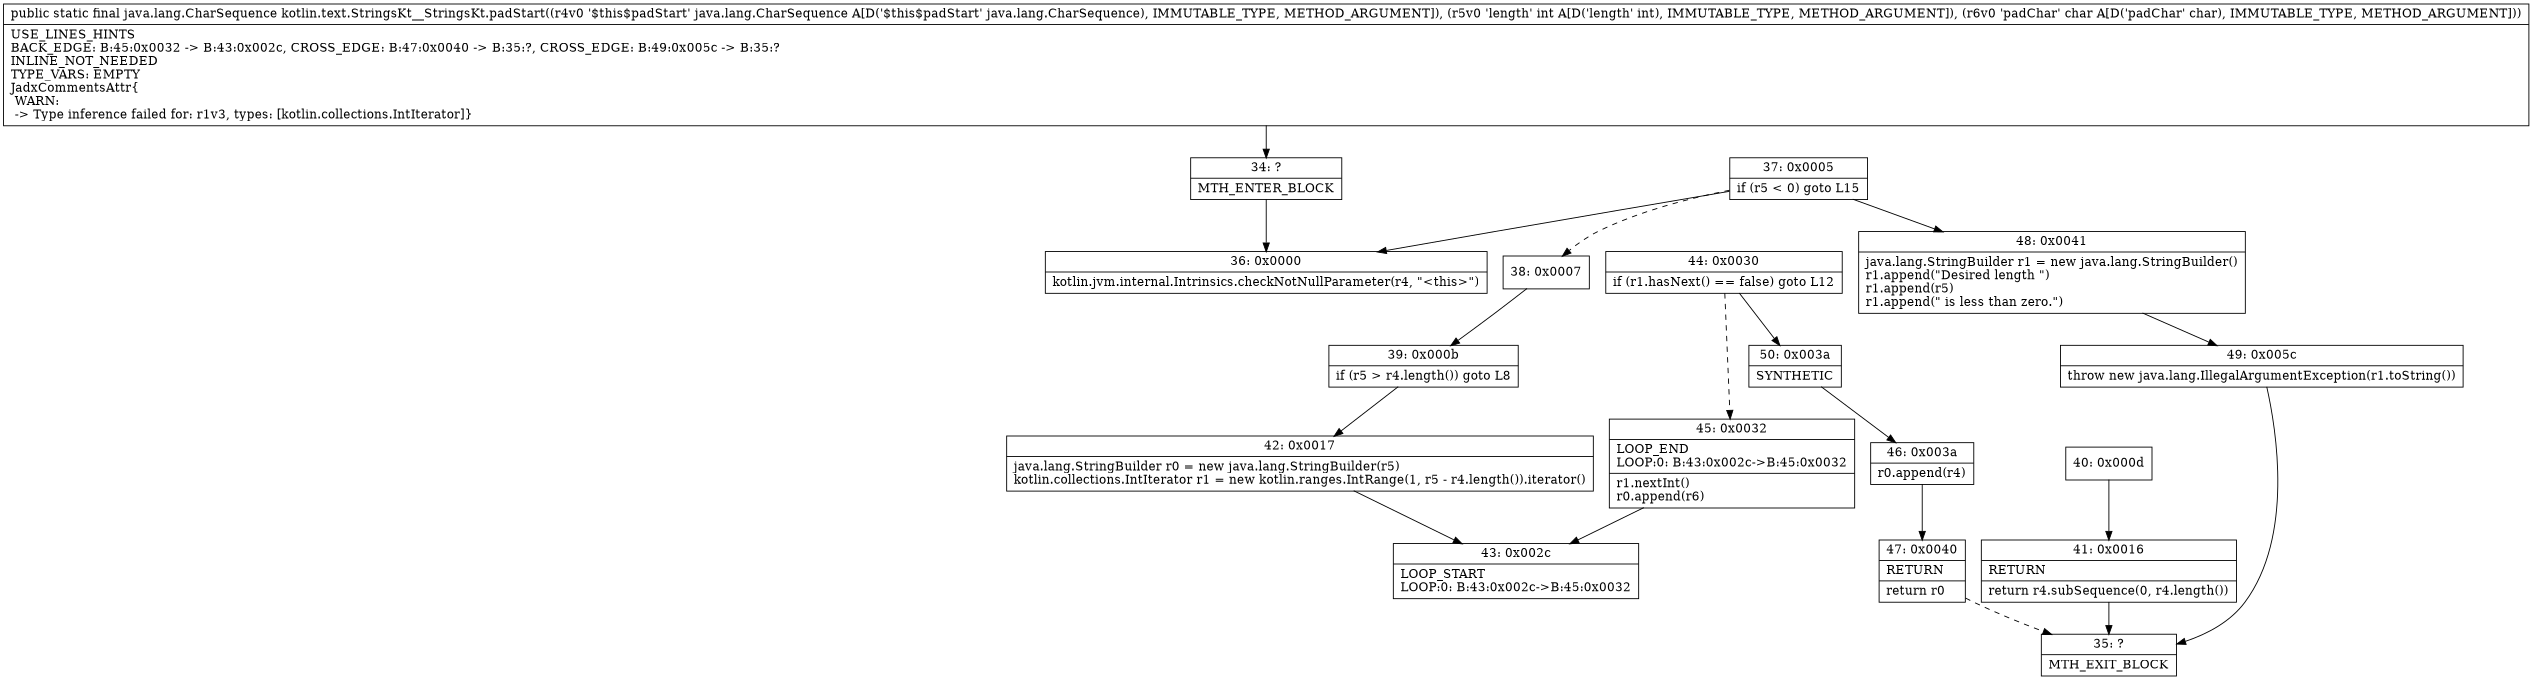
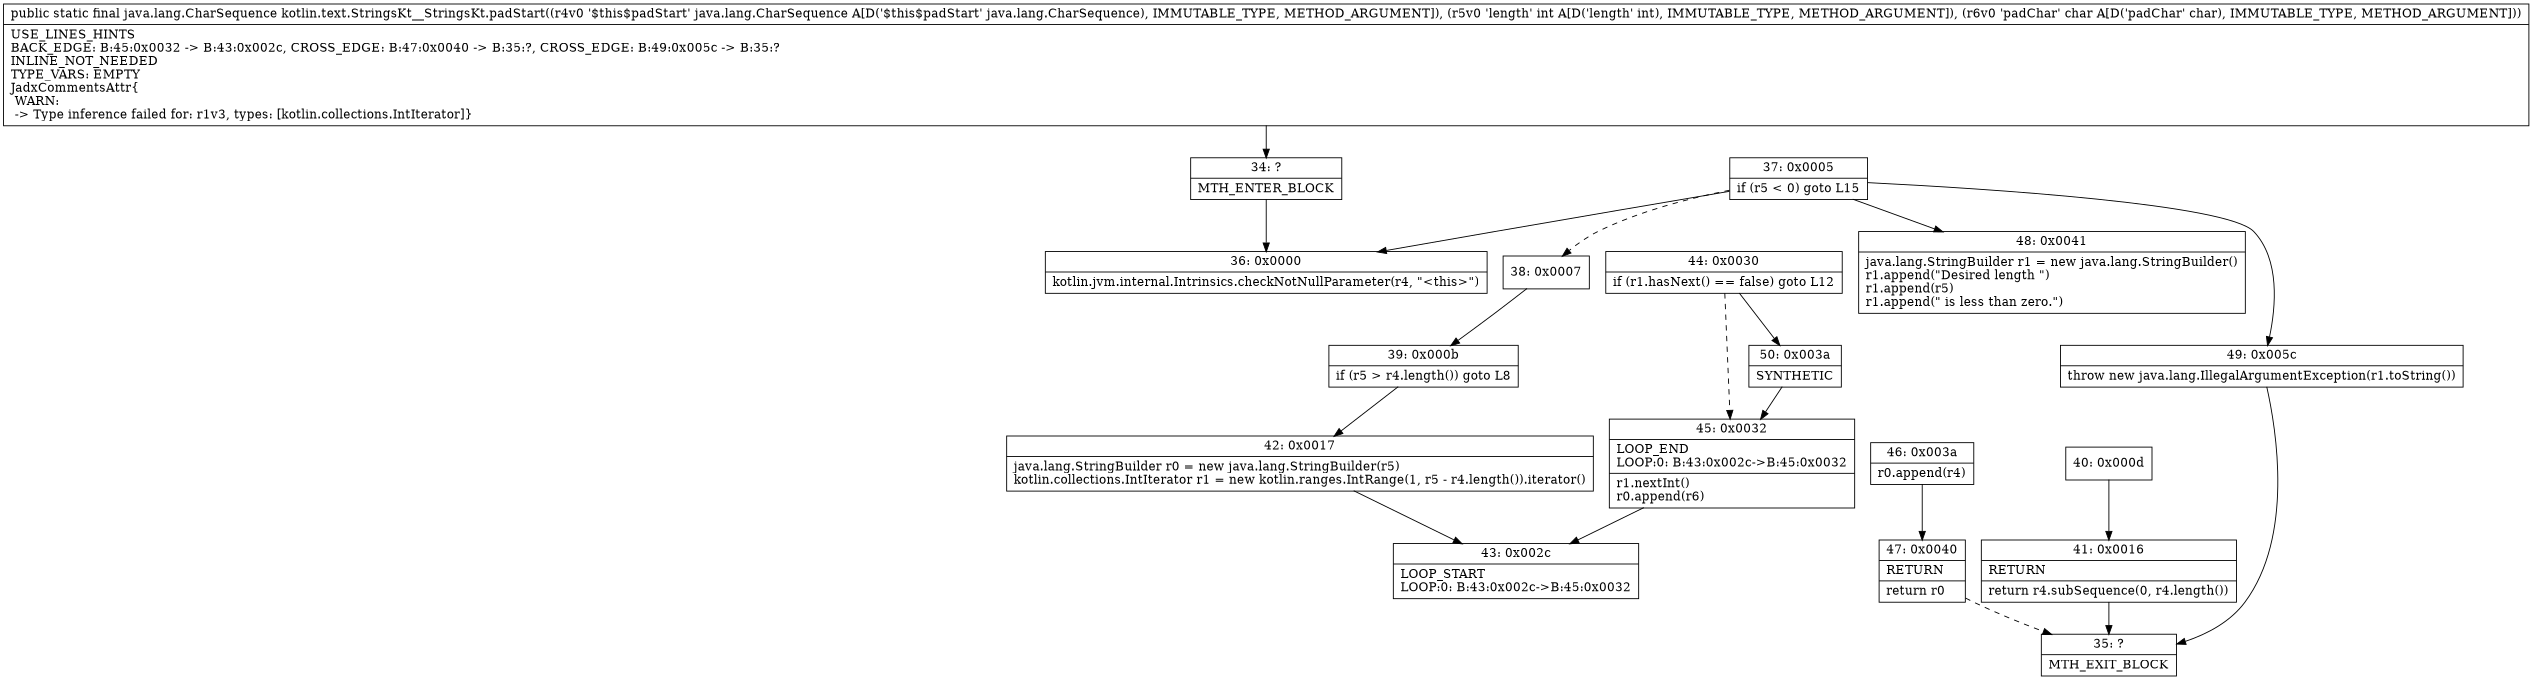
(2176, 328) -> (2118, 202)
(1855, 412) -> (1774, 399)
